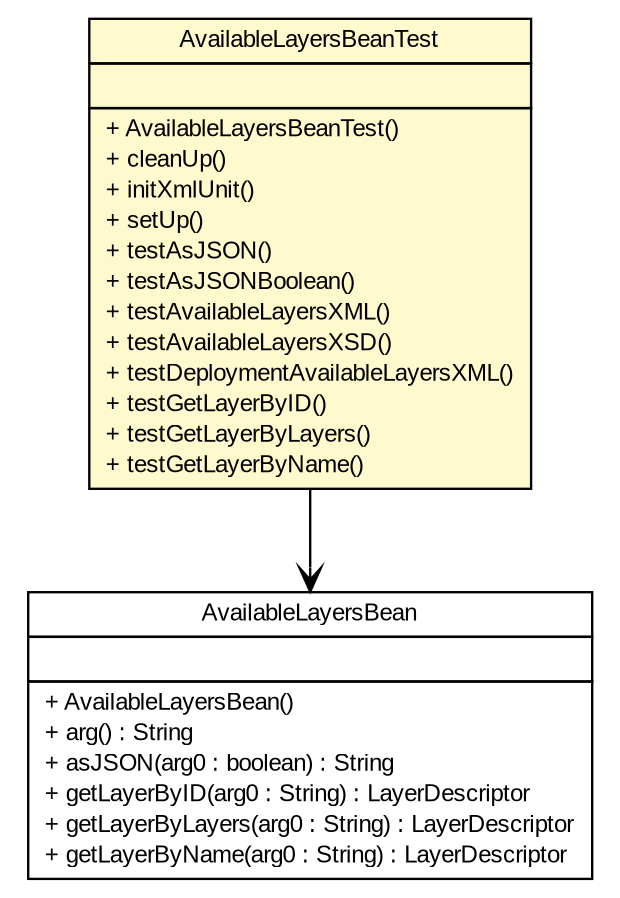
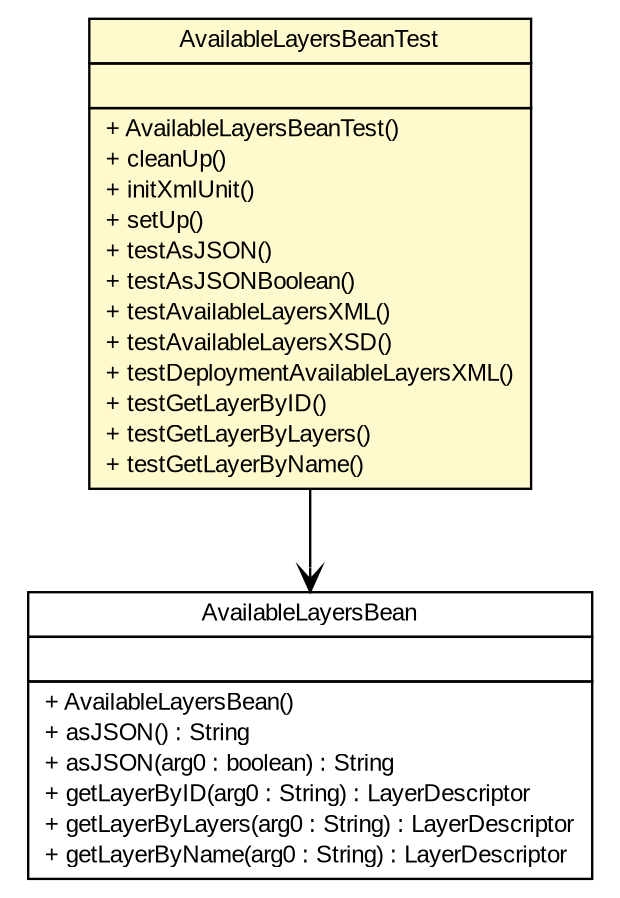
(120, 733) -> (148, 733)
